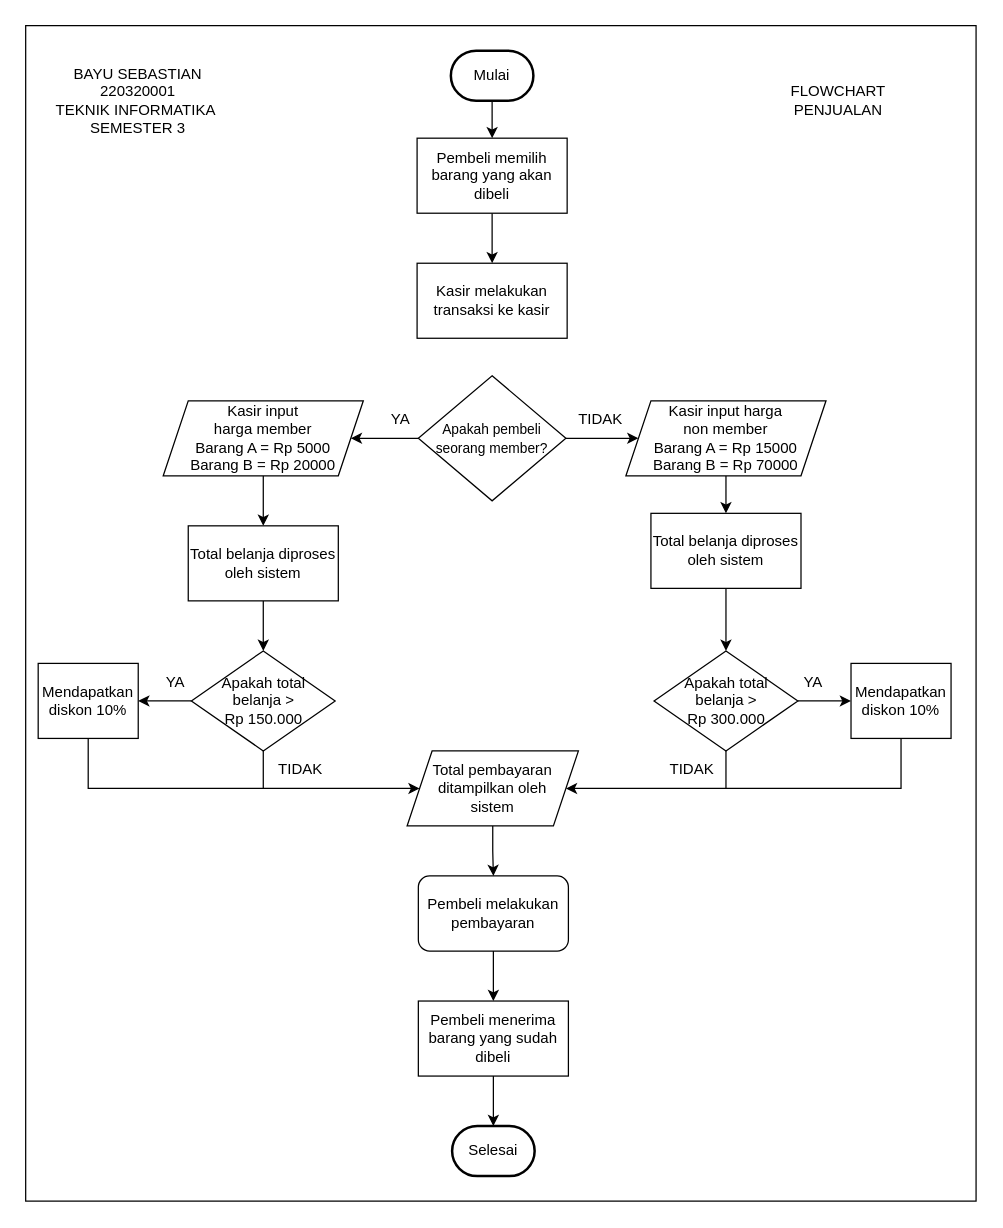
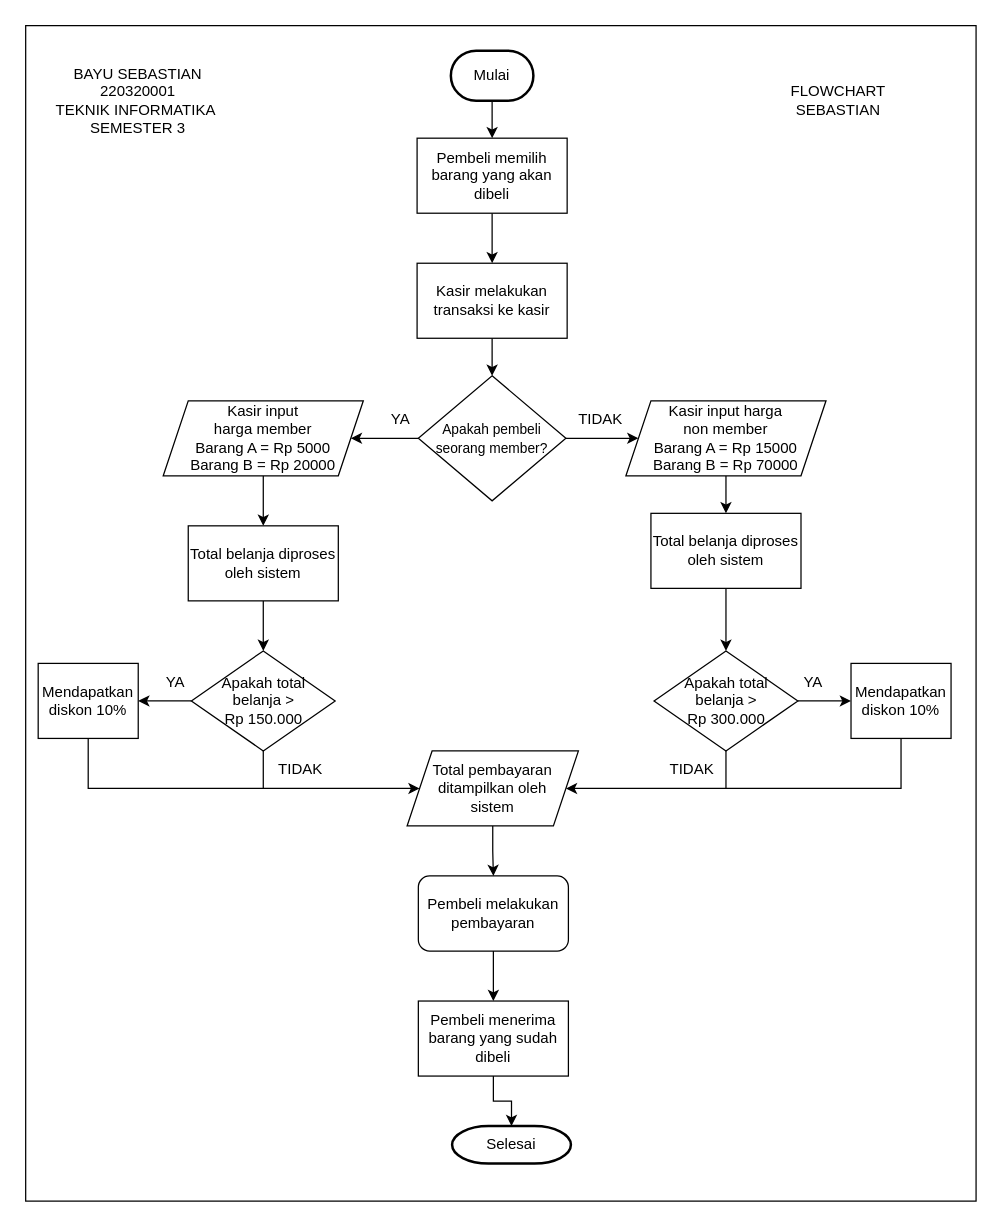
(838, 101) -> (838, 101)
none -> (492, 361)
(493, 1151) -> (511, 1144)
